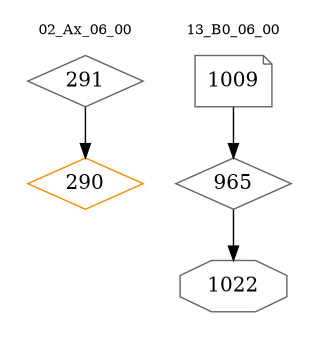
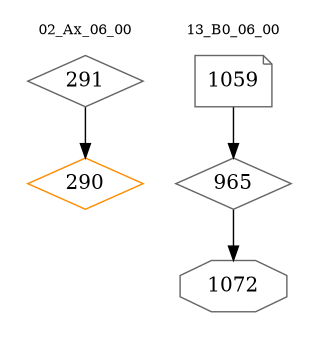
(233, 81) -> (233, 81)
(233, 286) -> (233, 286)
